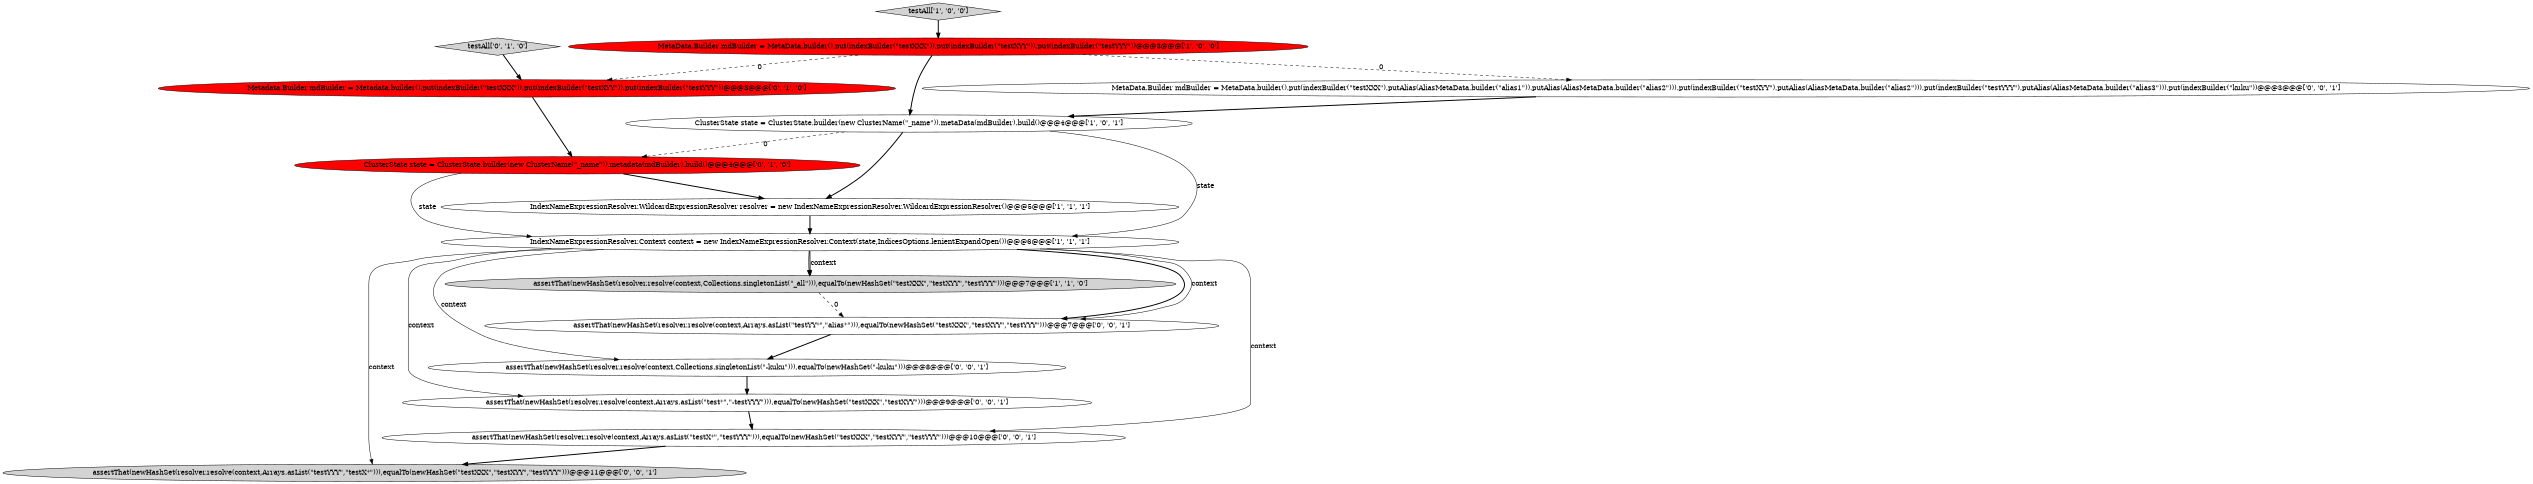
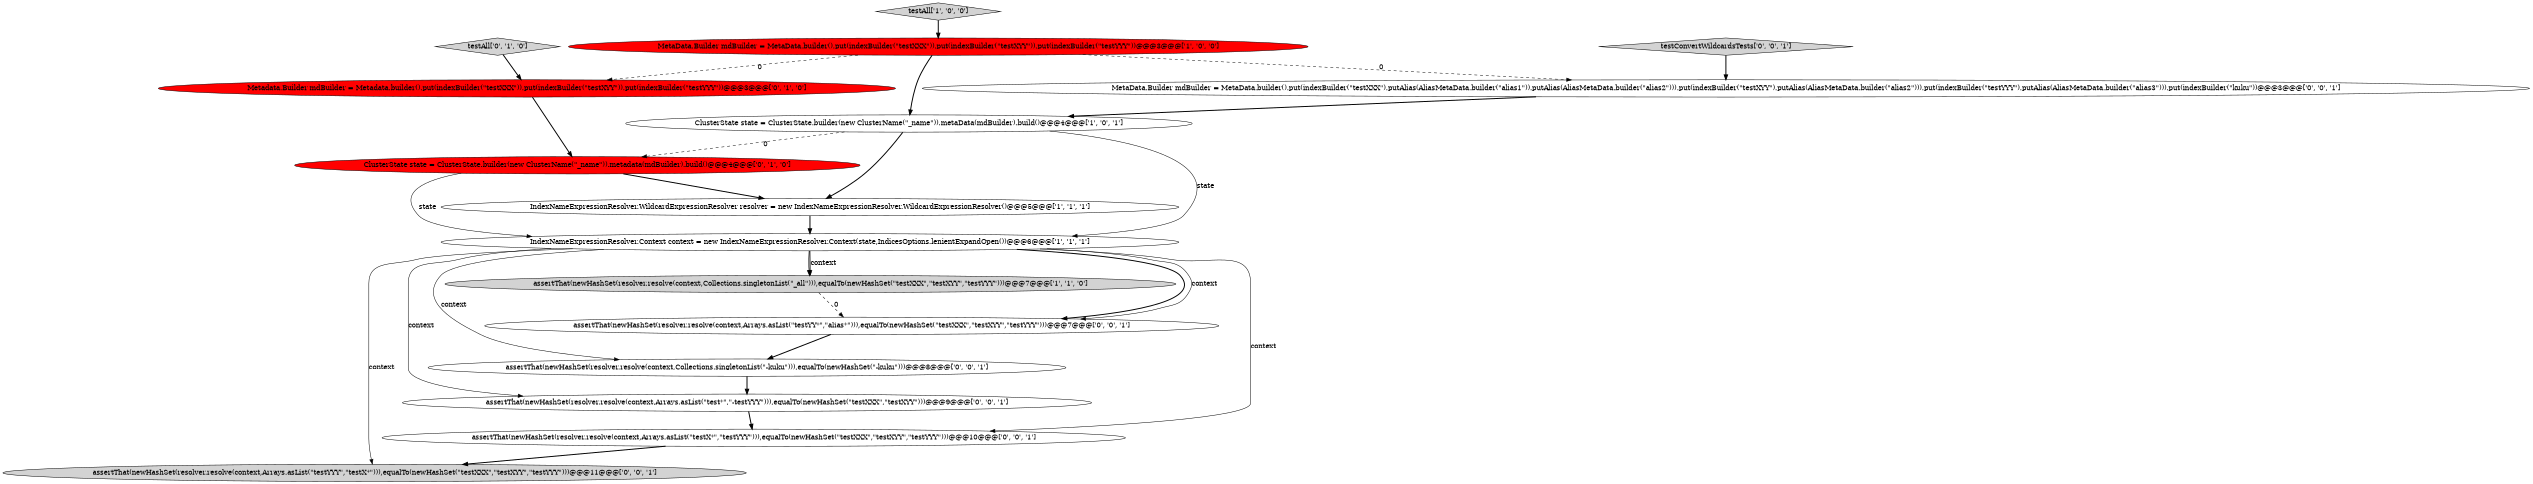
none -> (1726, 47)
